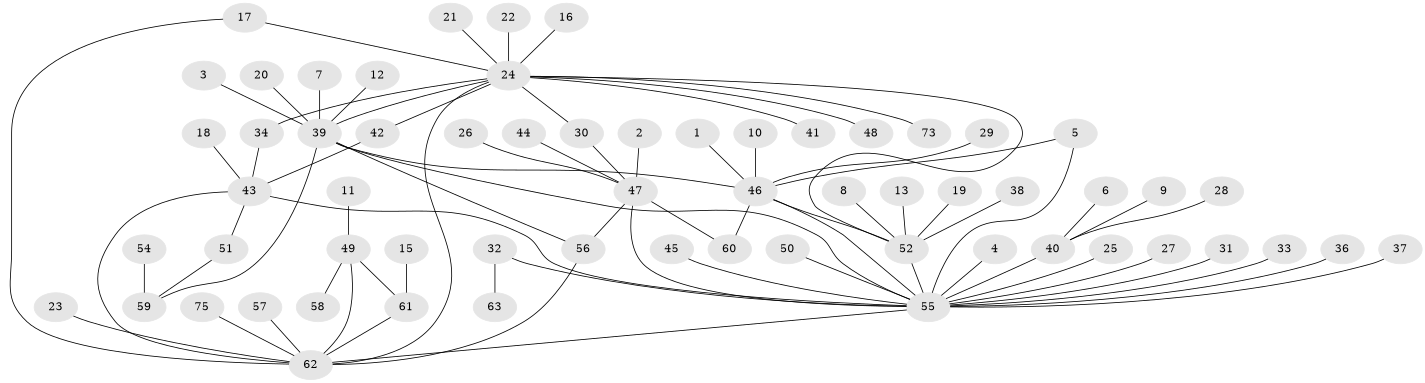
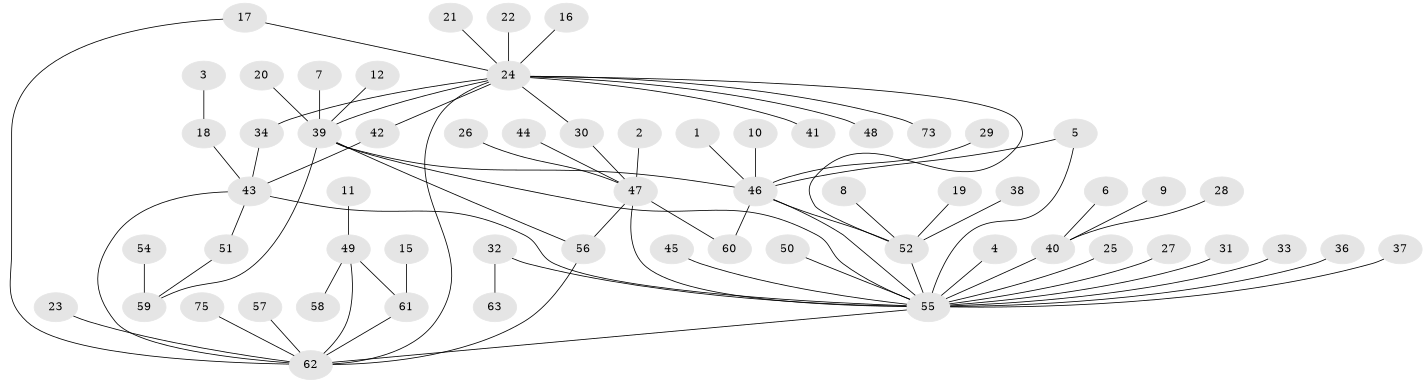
(262, 105) -> (204, 105)
(902, 191) -> none
